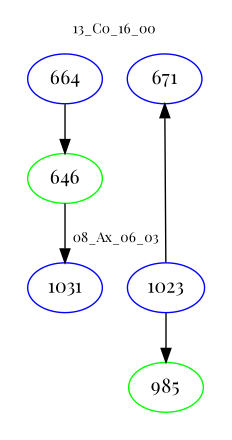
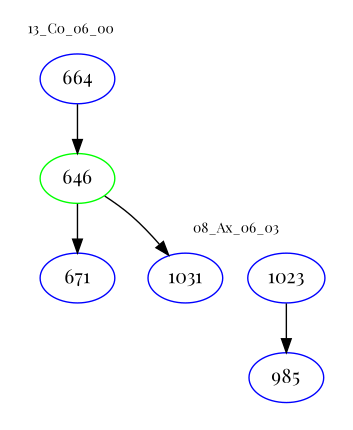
(115, 30) -> (71, 30)
(165, 190) -> (77, 221)
(166, 387) -> (286, 378)
